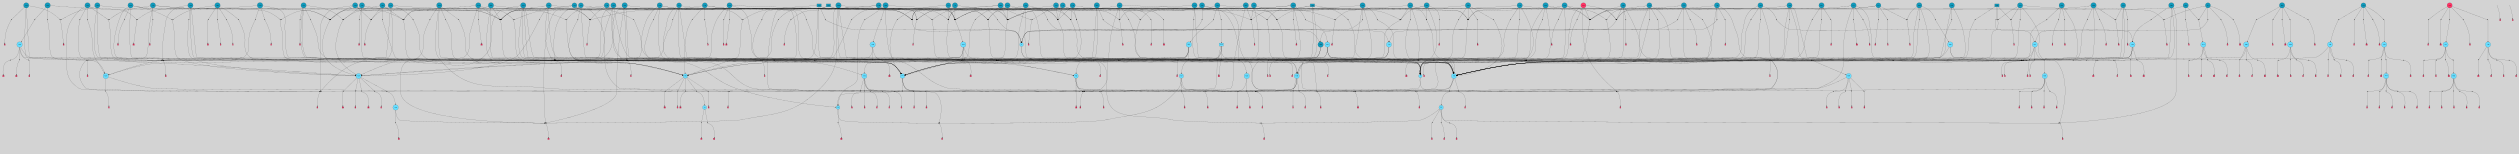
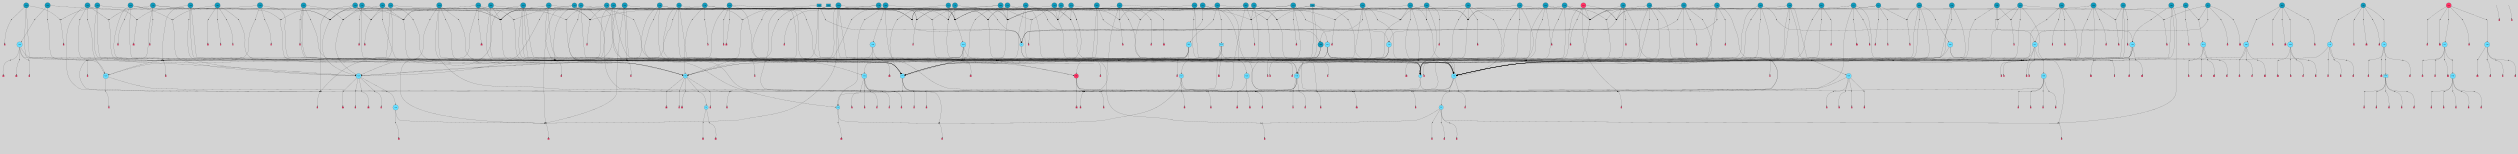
(1997, 5) -> (1997, 5)
(1076, 76) -> (1076, 76)
(2386, 76) -> (2386, 76)
